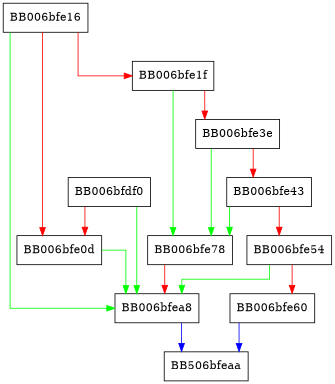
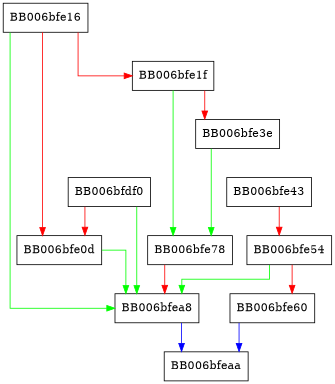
(253, 159) -> none
(230, 217) -> none
(206, 366) -> (206, 366)
